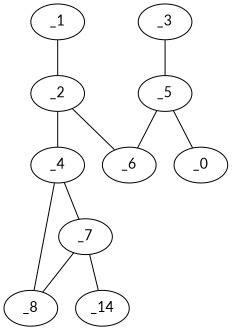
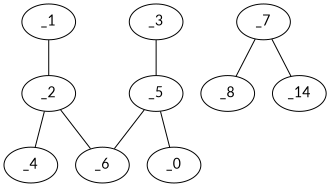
(72, 201) -> none
(44, 237) -> none
